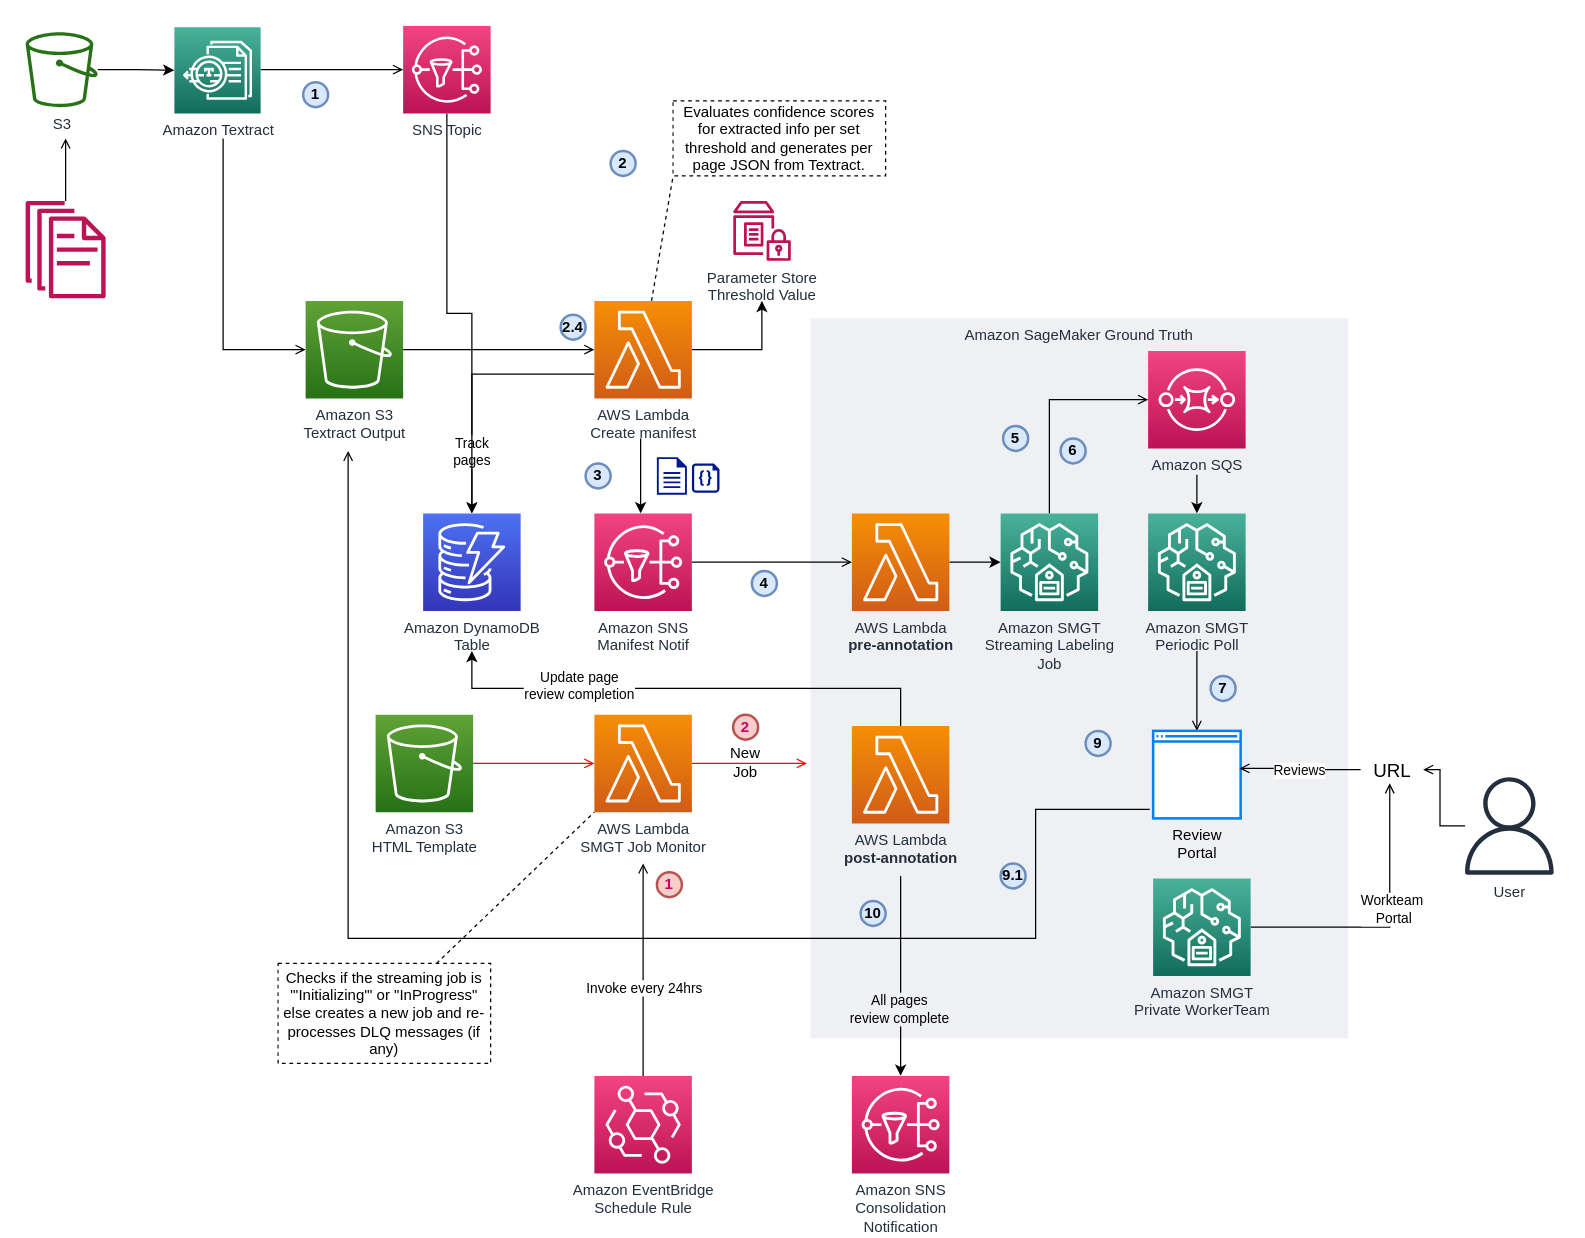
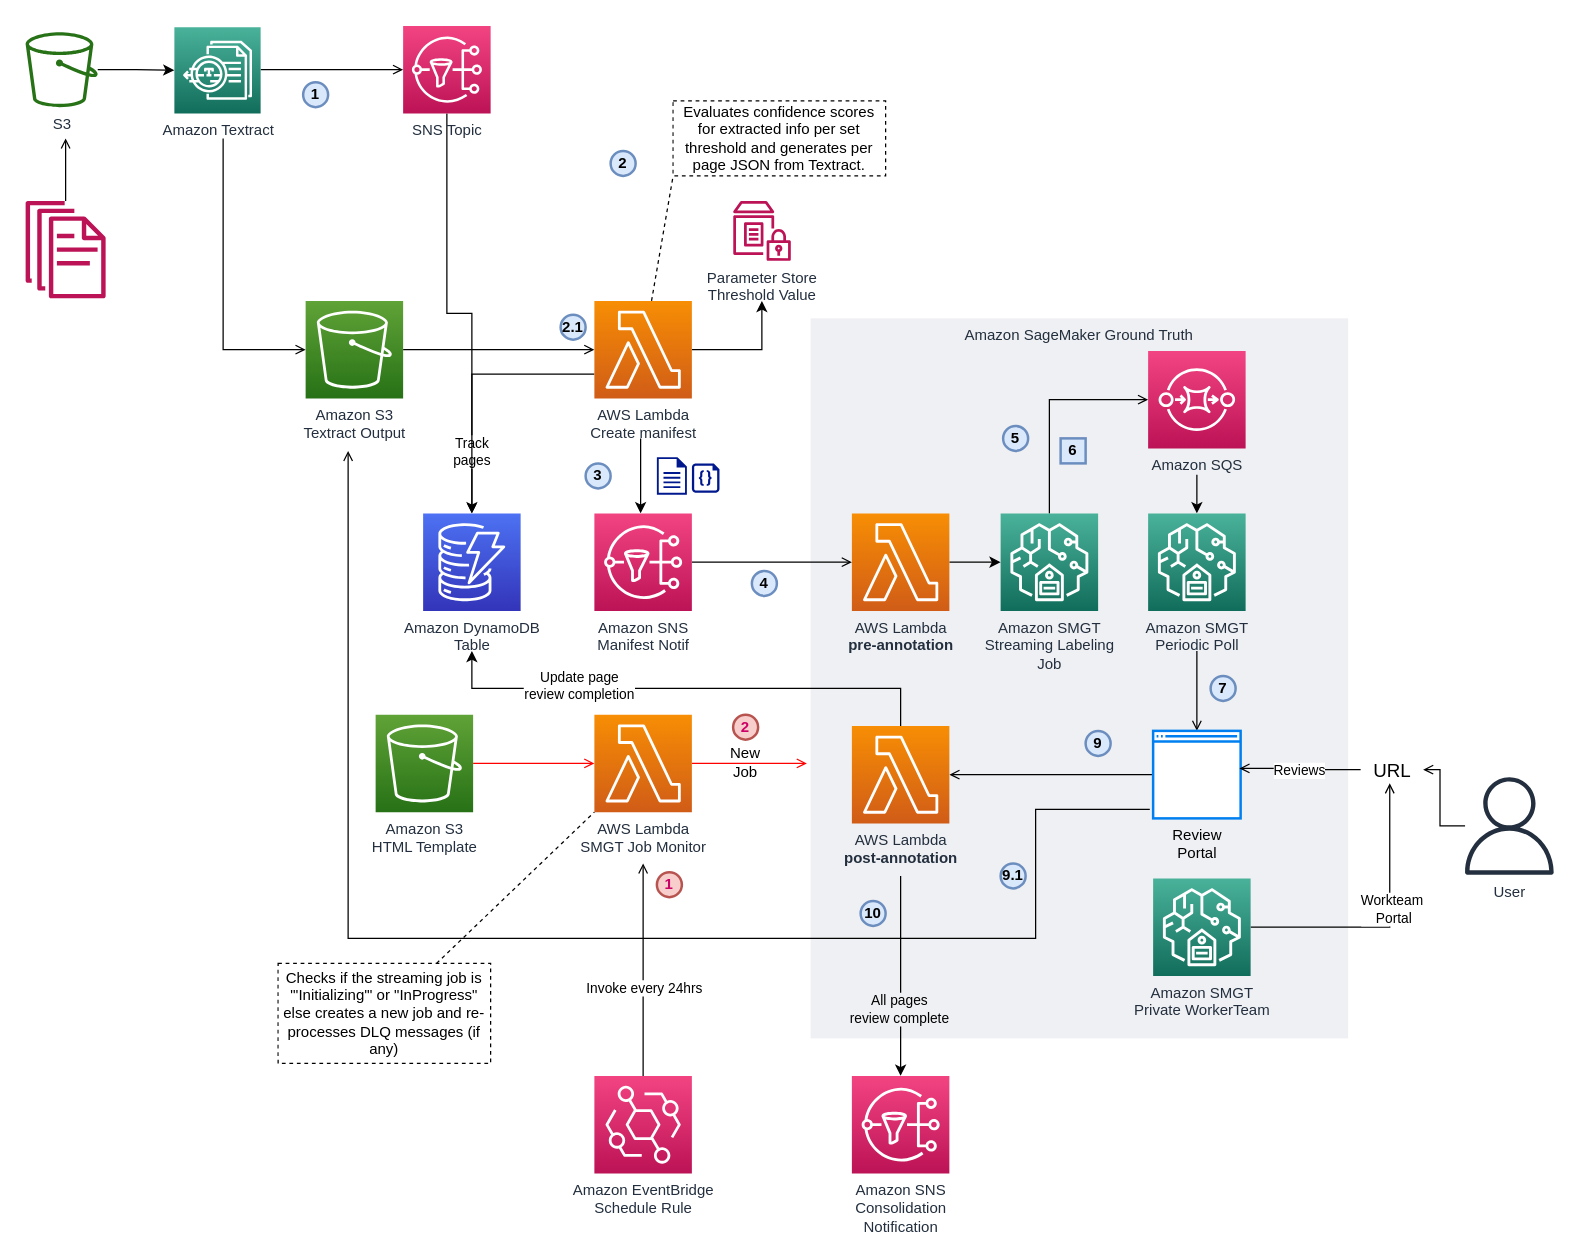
(573, 327) -> (573, 327)
(1073, 451) -> (1073, 451)
none -> (1053, 774)
